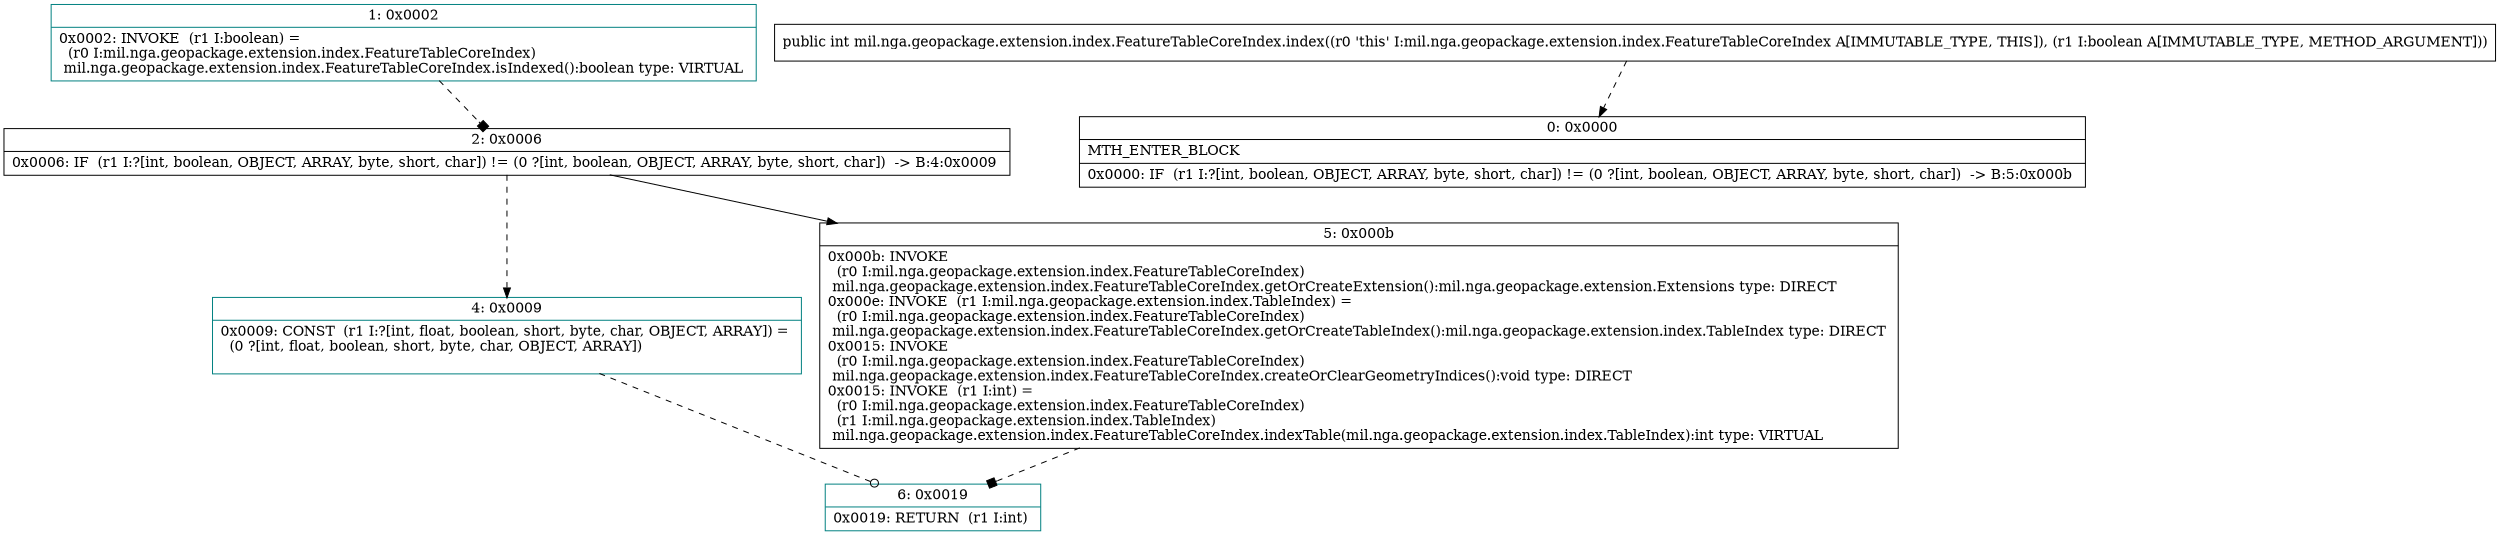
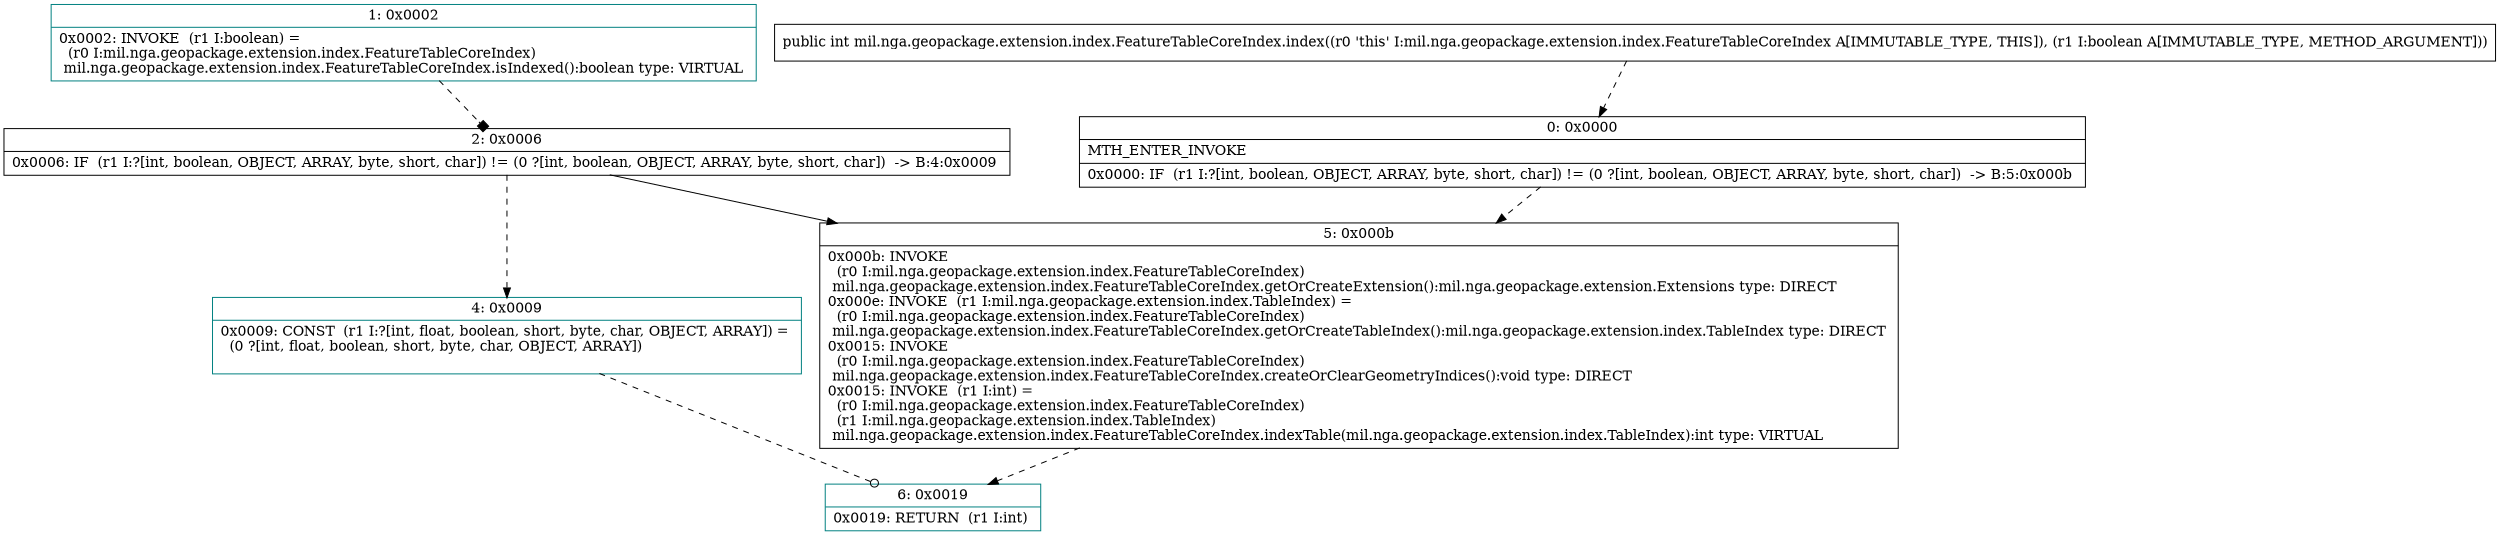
(1164, 151) -> (1167, 151)
none -> (1522, 202)
(1039, 464) -> (1039, 464)
